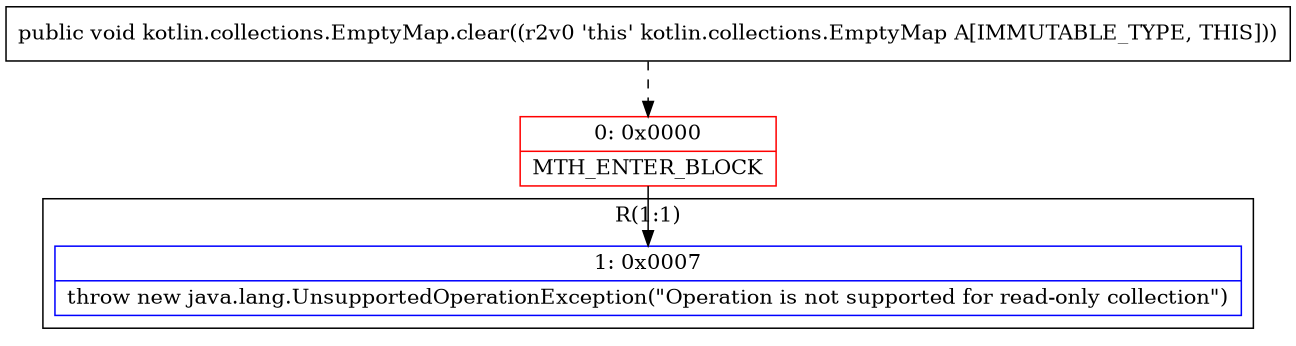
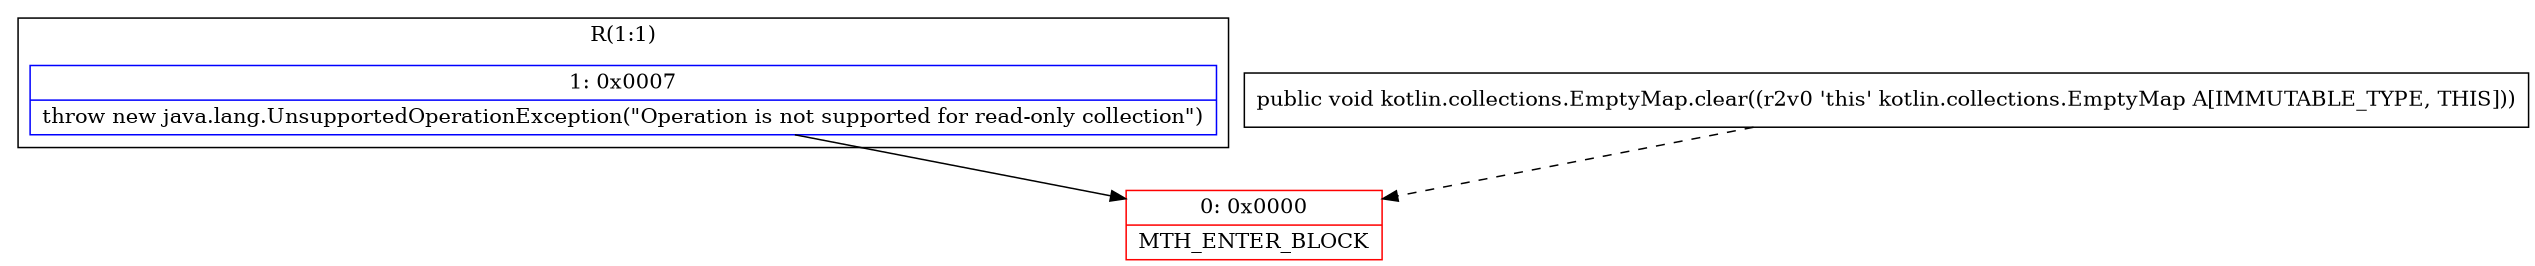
(648, 208) -> (953, 165)
